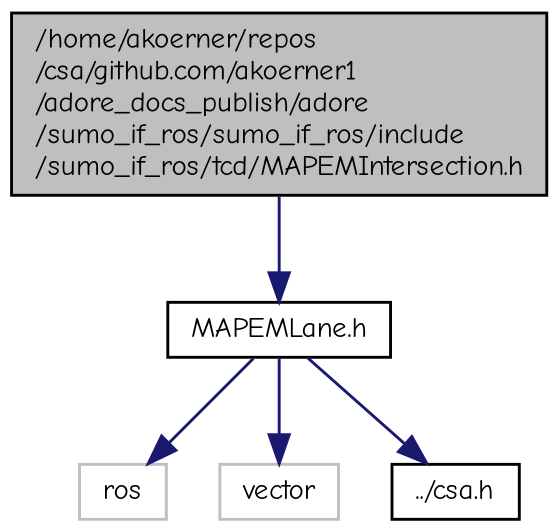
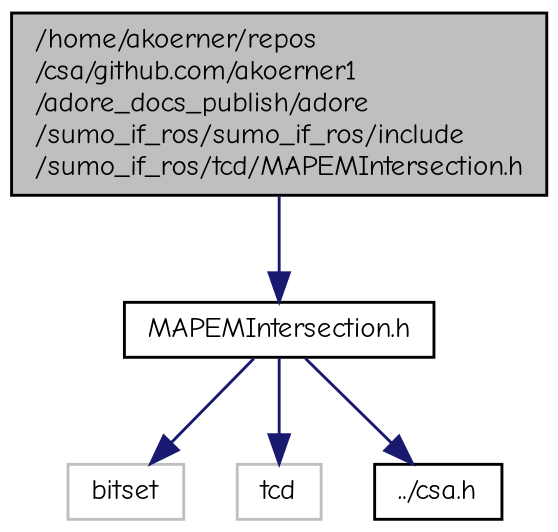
(279, 330) -> (279, 330)
(123, 492) -> (126, 492)
(279, 492) -> (279, 492)
